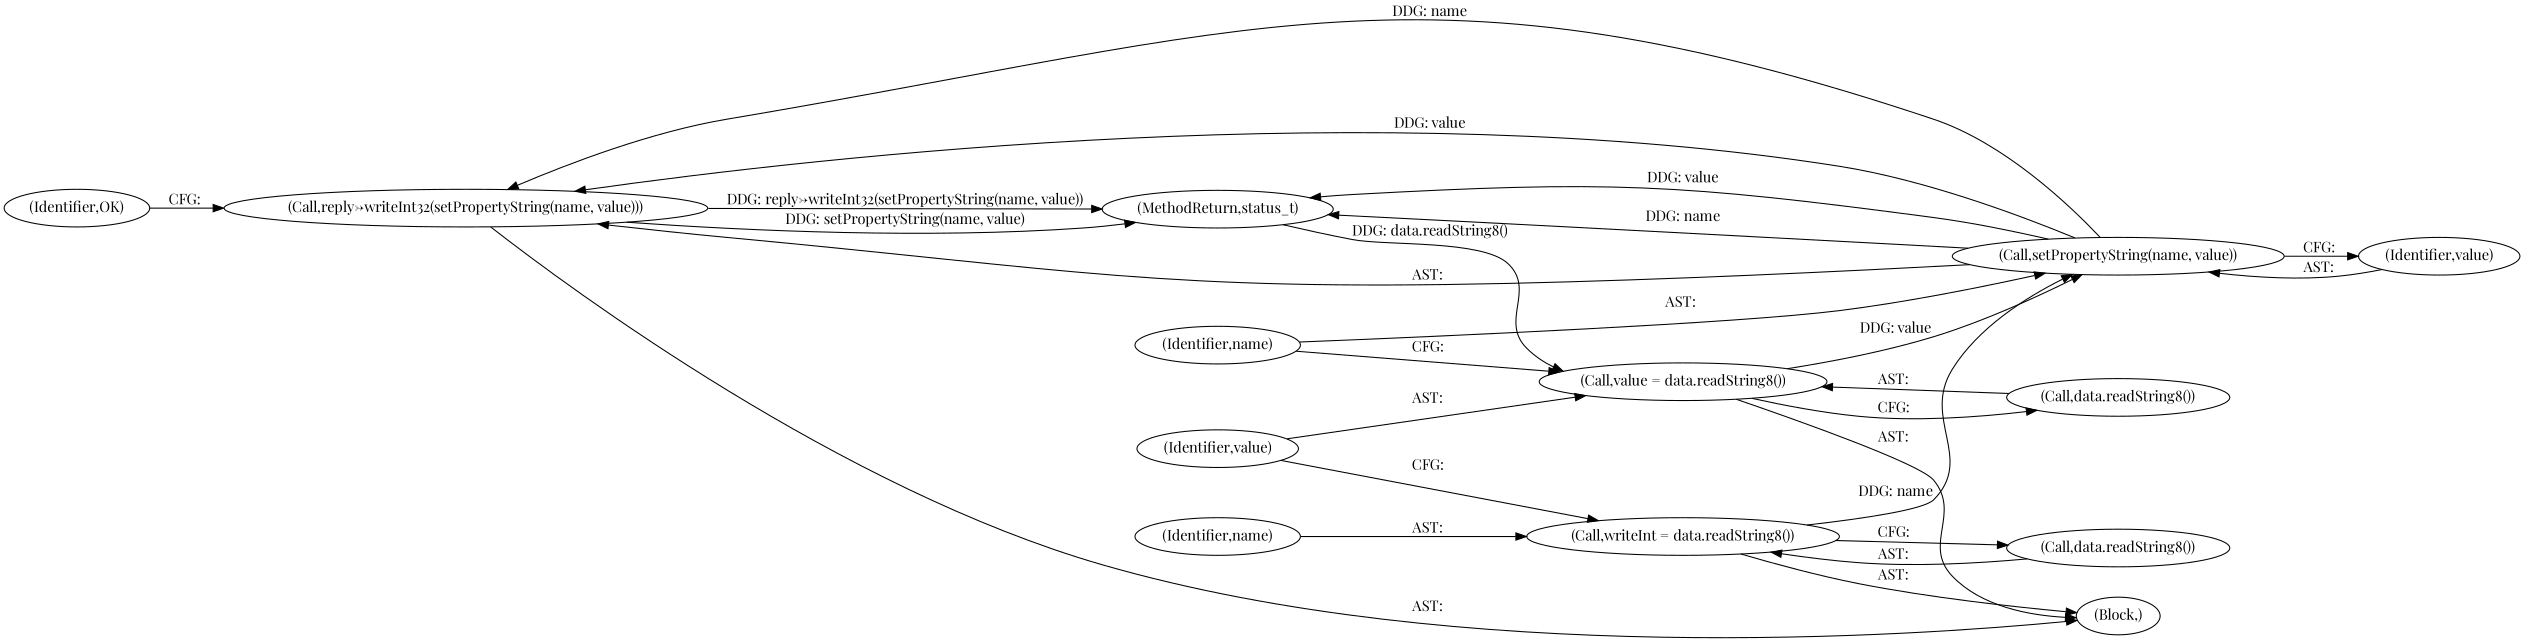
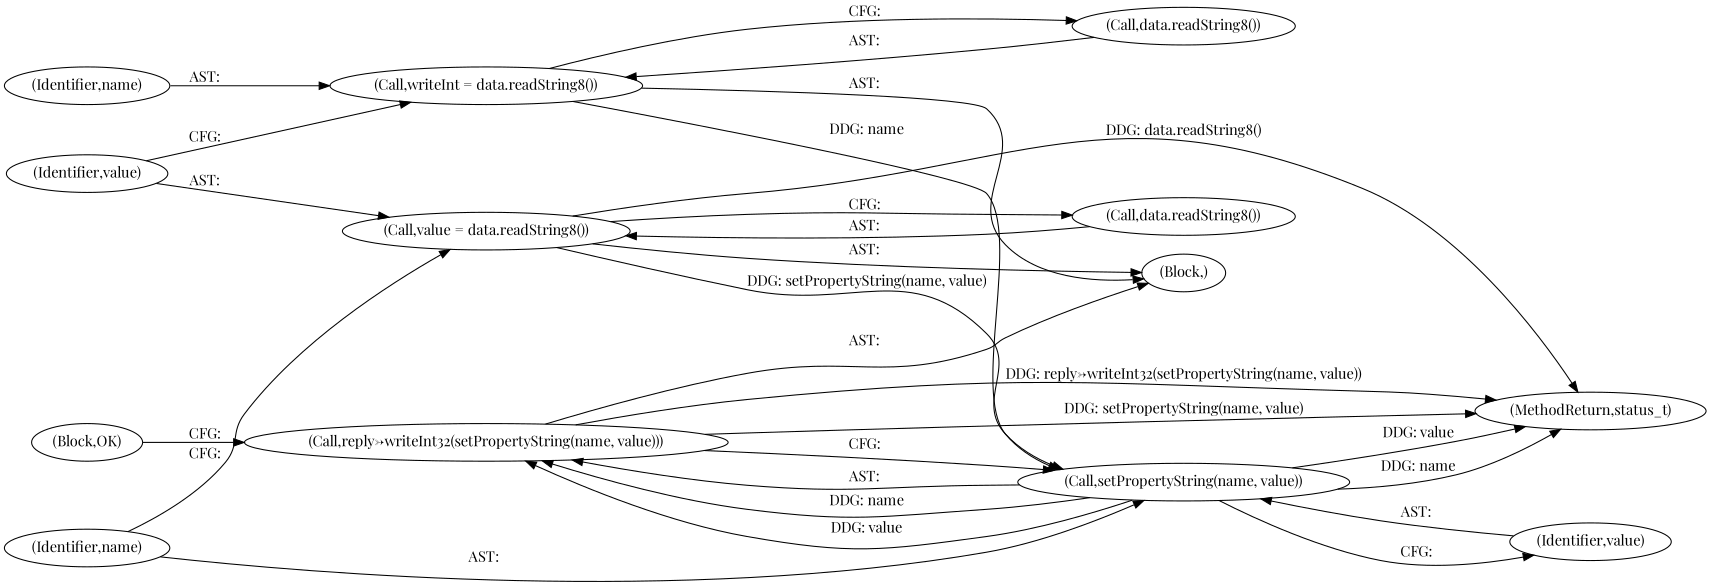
(77, 208) -> (87, 442)
(1458, 247) -> (1113, 140)
(1896, 329) -> (867, 282)
none -> (874, 459)
